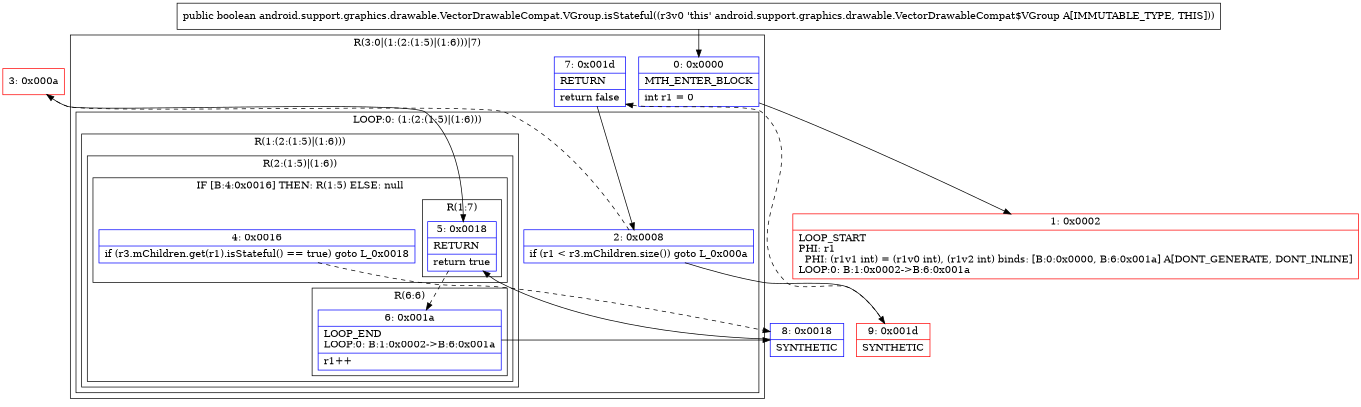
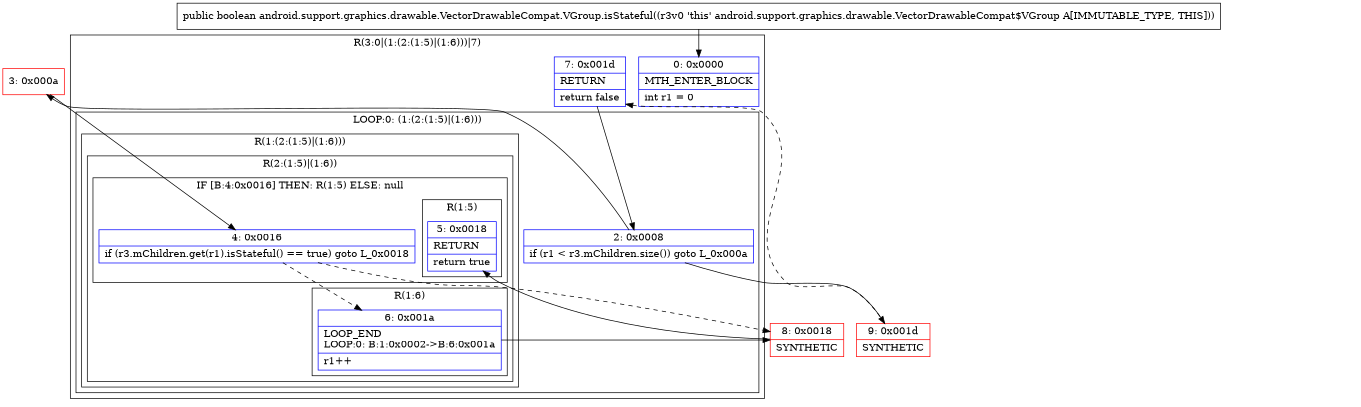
(291, 107) -> (144, 163)
(520, 120) -> (520, 120)
(462, 208) -> (462, 208)
(1076, 246) -> none
(436, 293) -> (308, 278)
(410, 296) -> (410, 296)
(807, 340) -> (807, 340)
